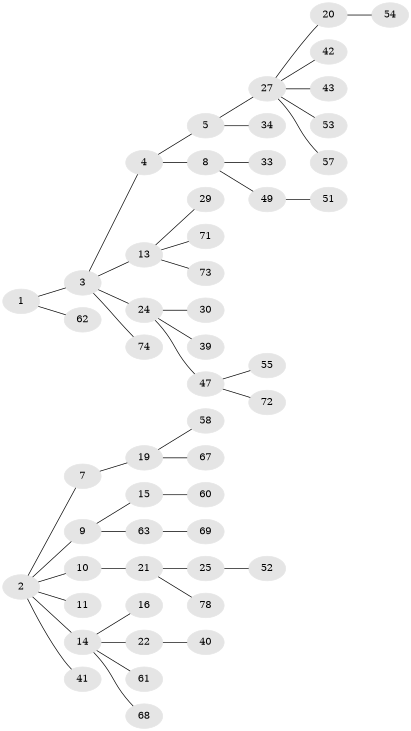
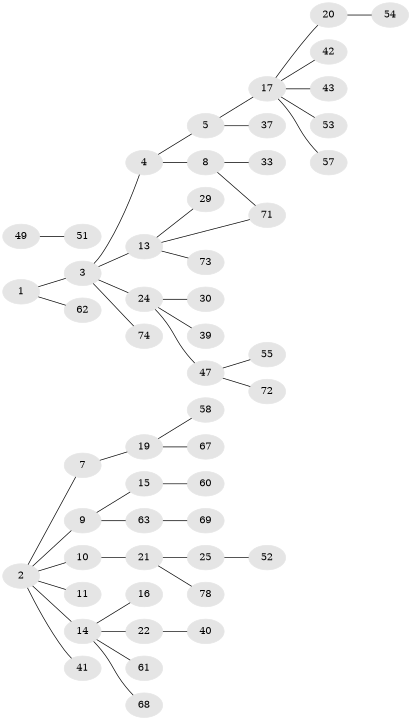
(267, 89) -> (267, 89)
(267, 126) -> (267, 126)
(236, 181) -> (236, 189)
